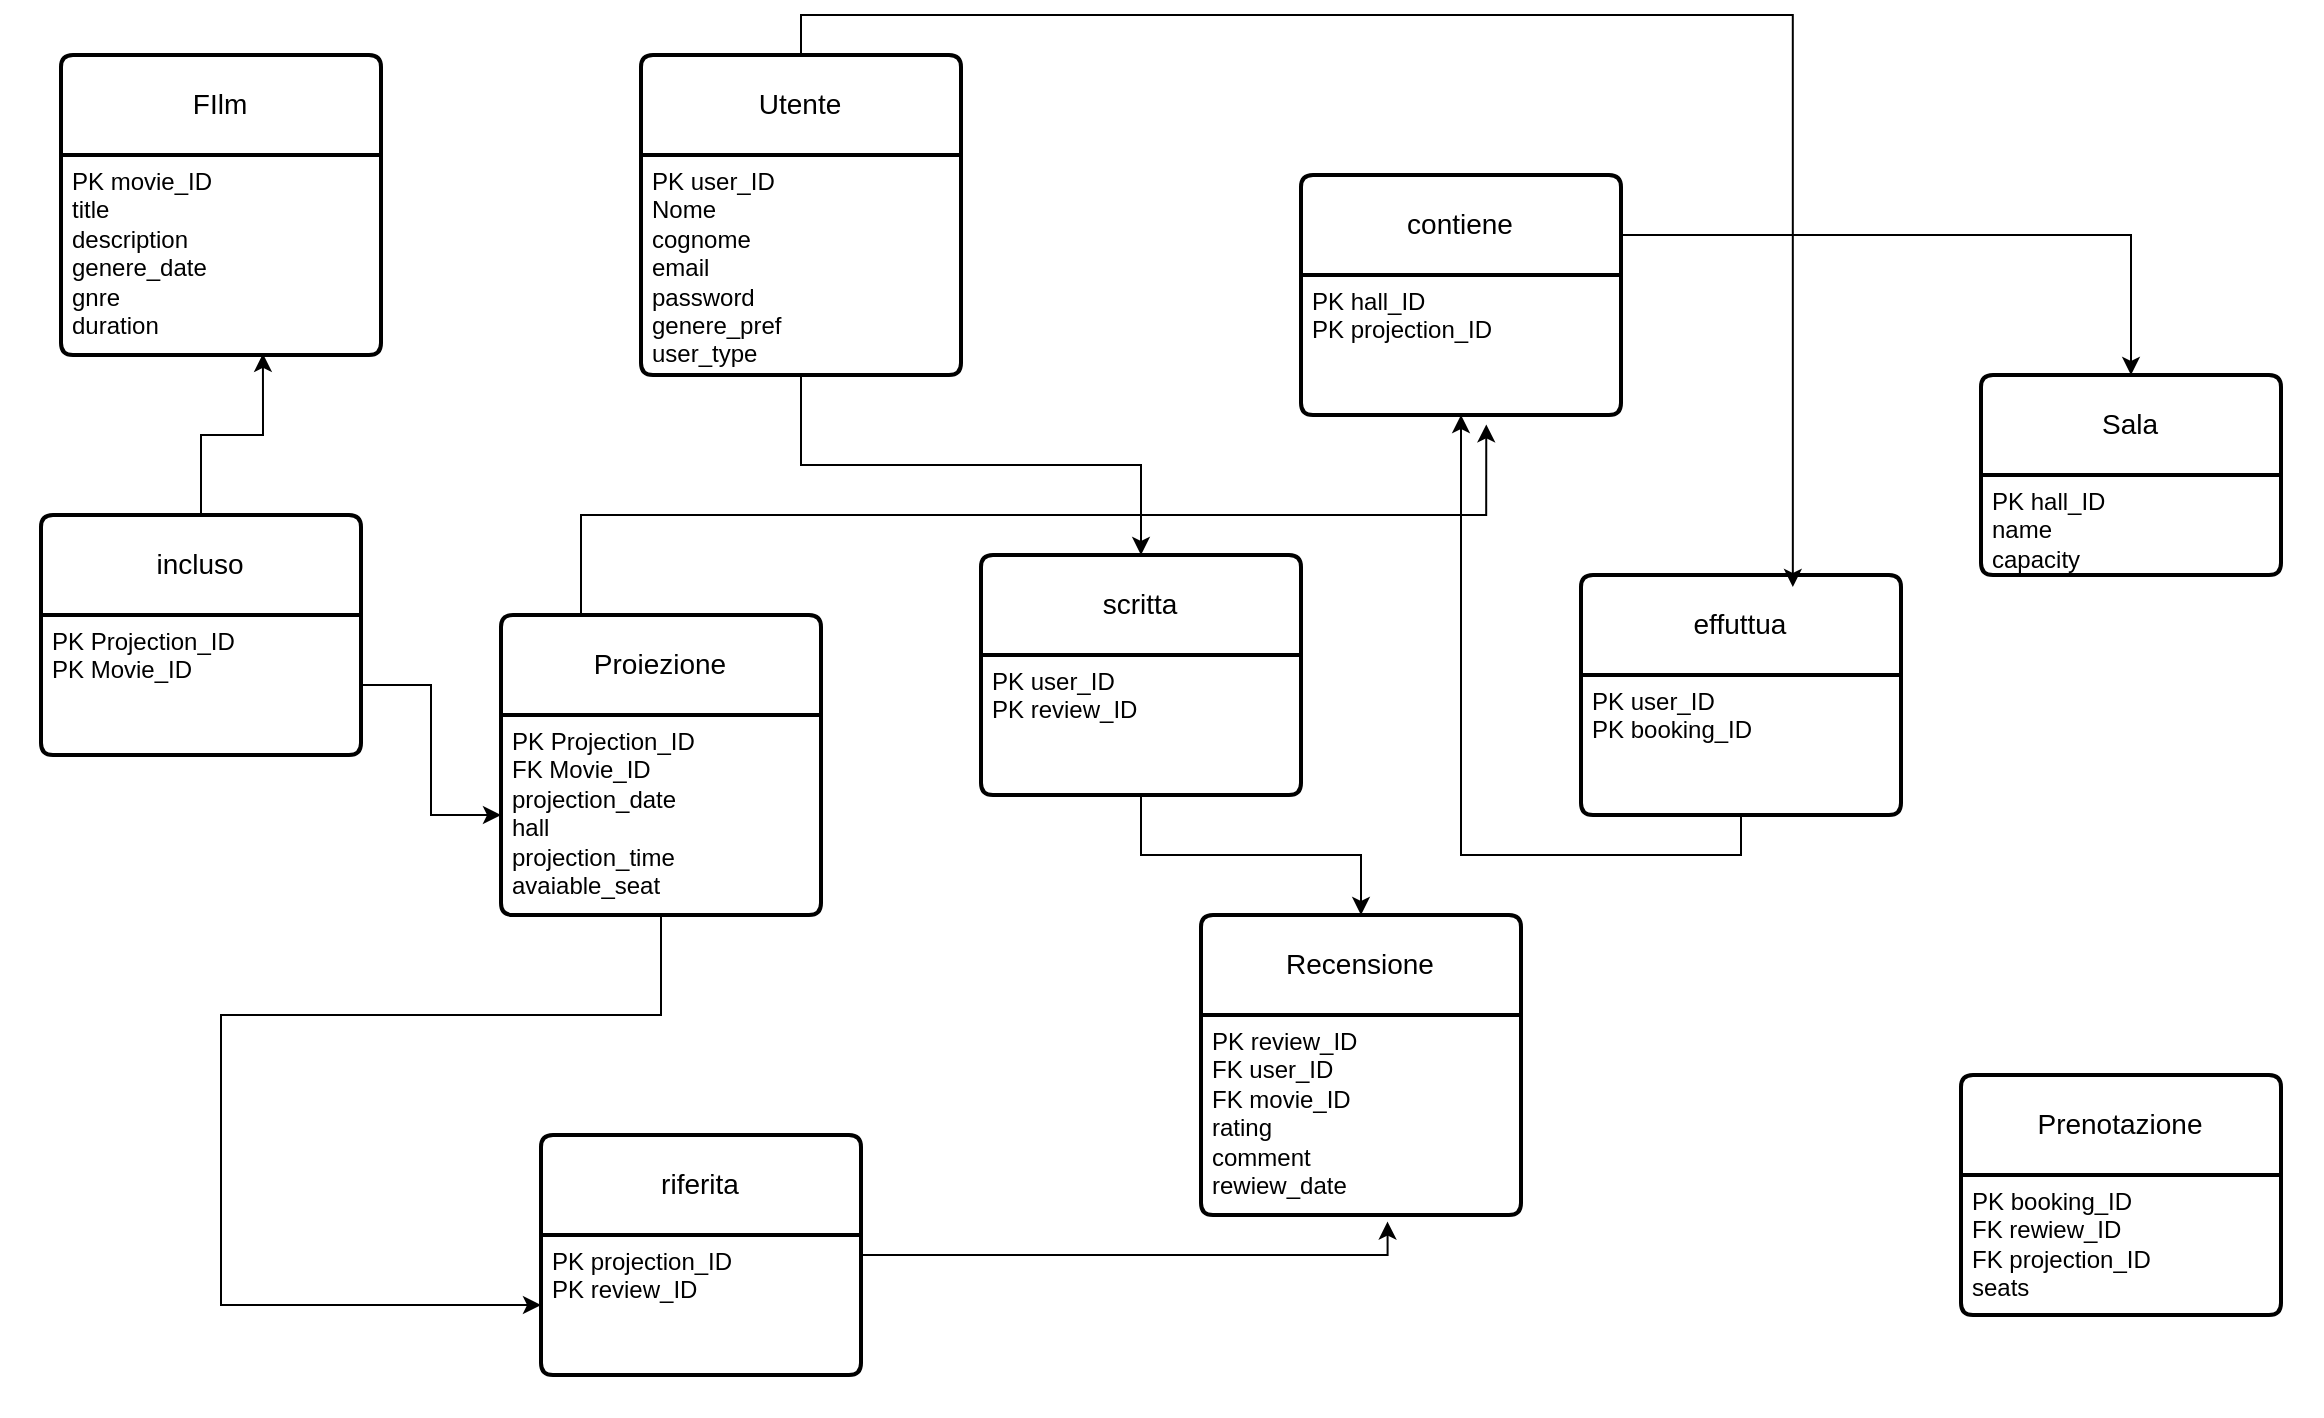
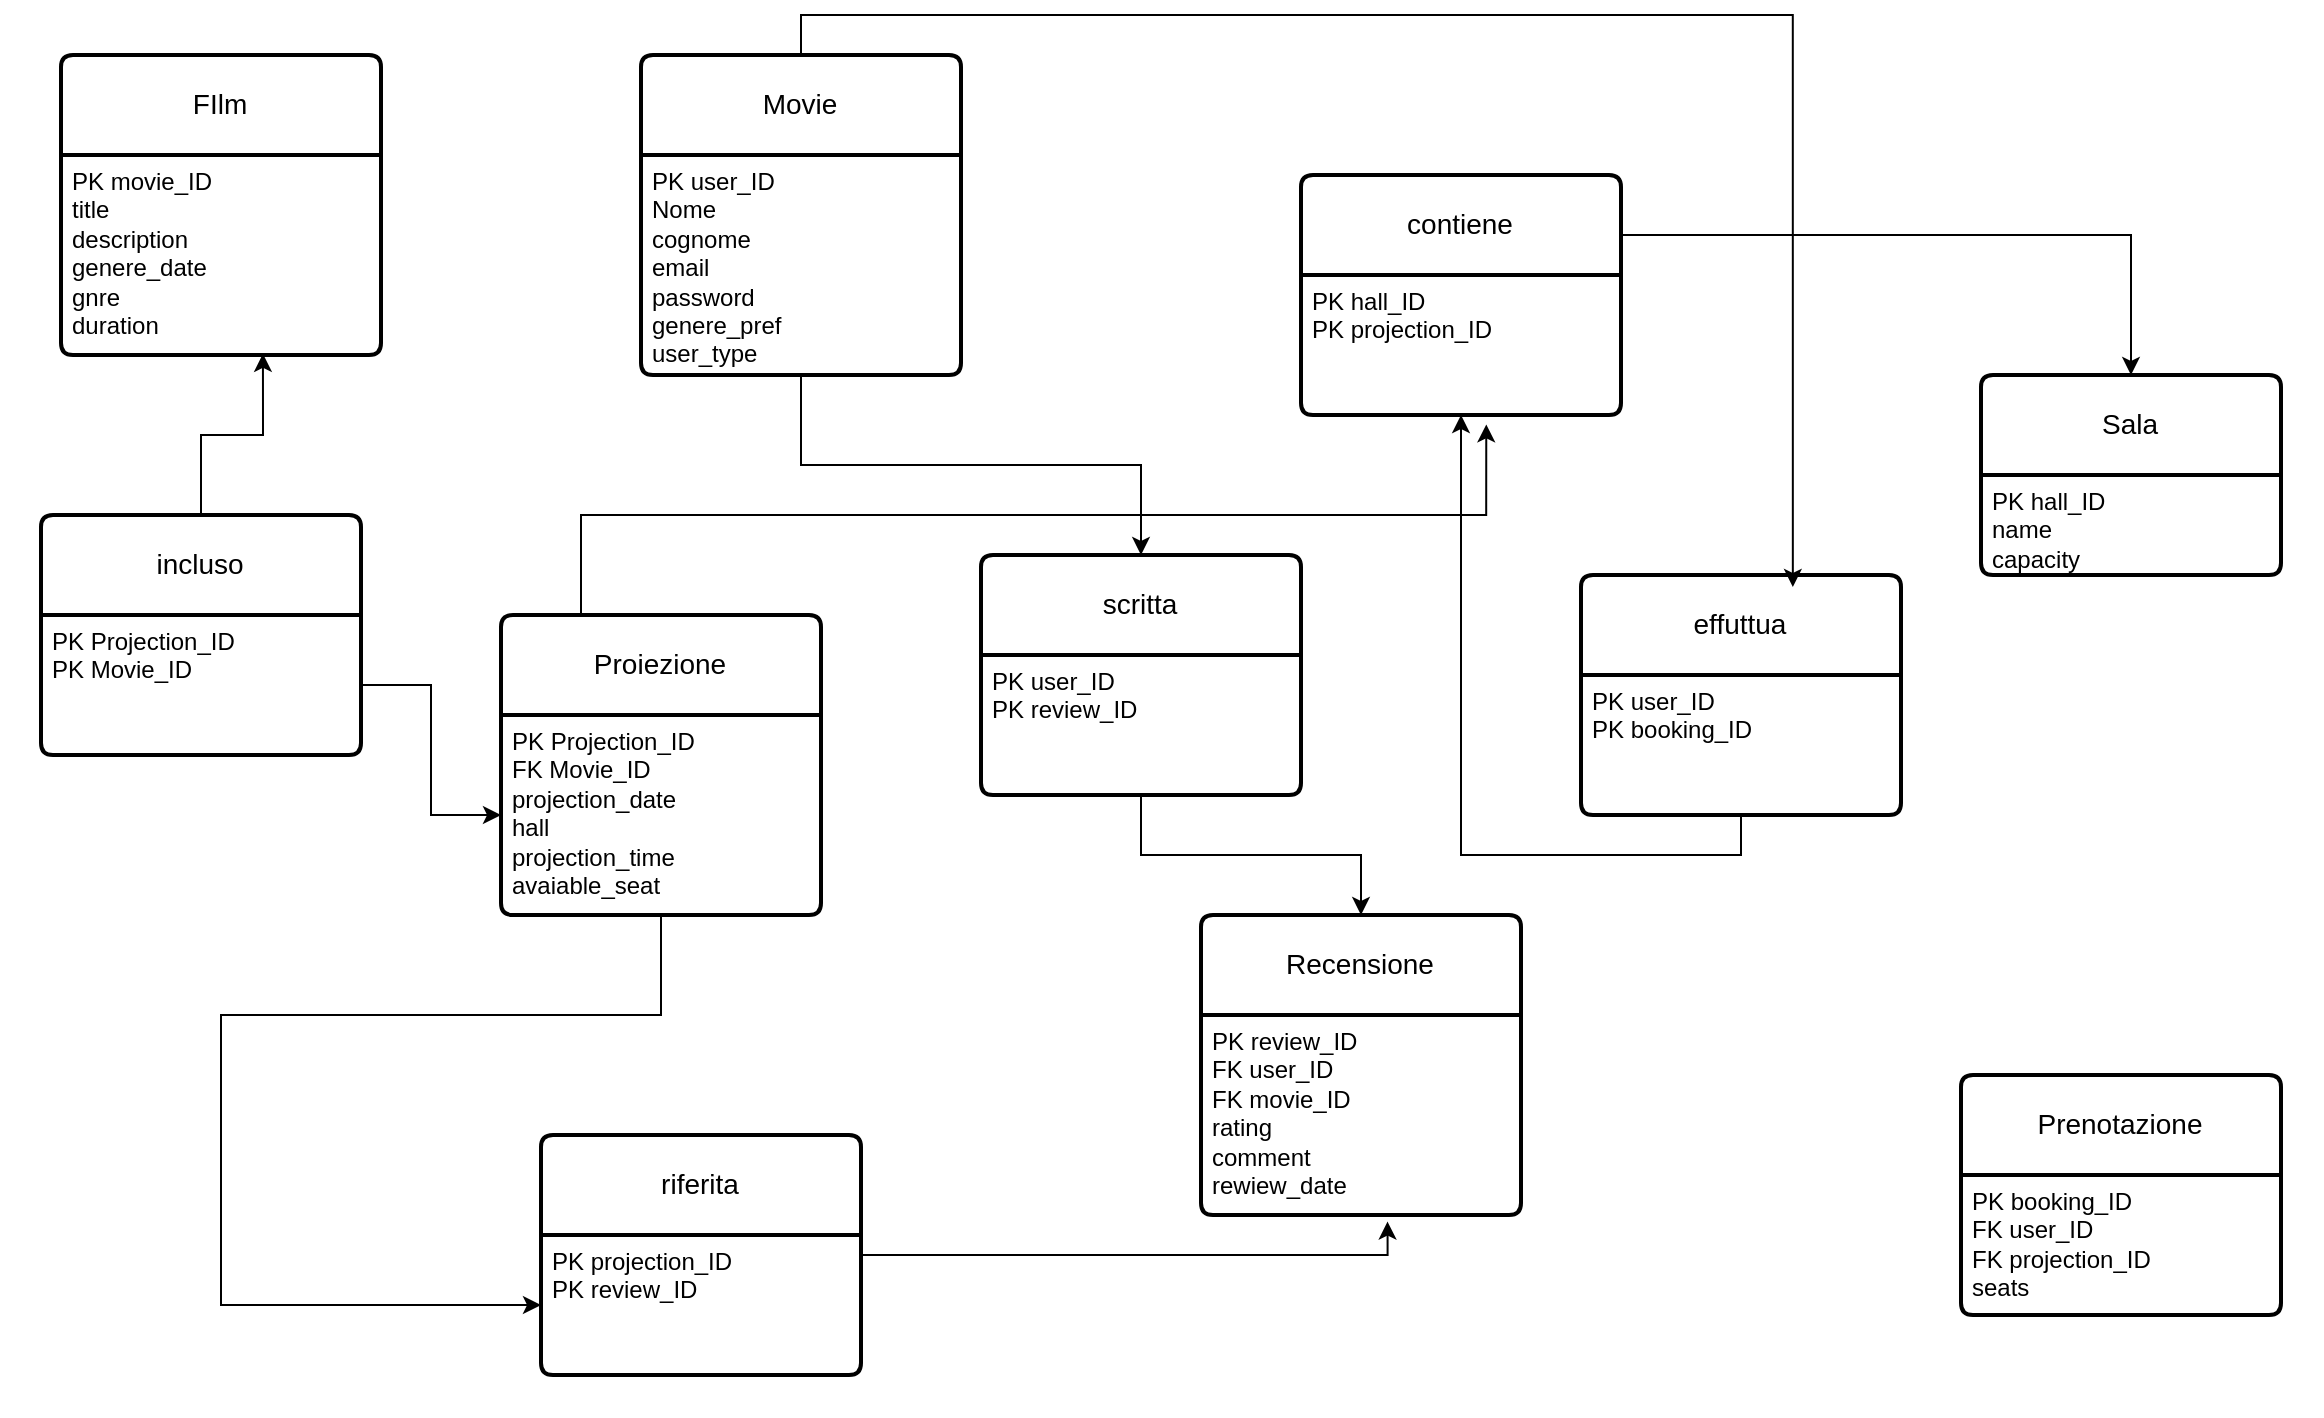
(801, 105) -> (801, 105)
(2074, 1247) -> (2074, 1247)
